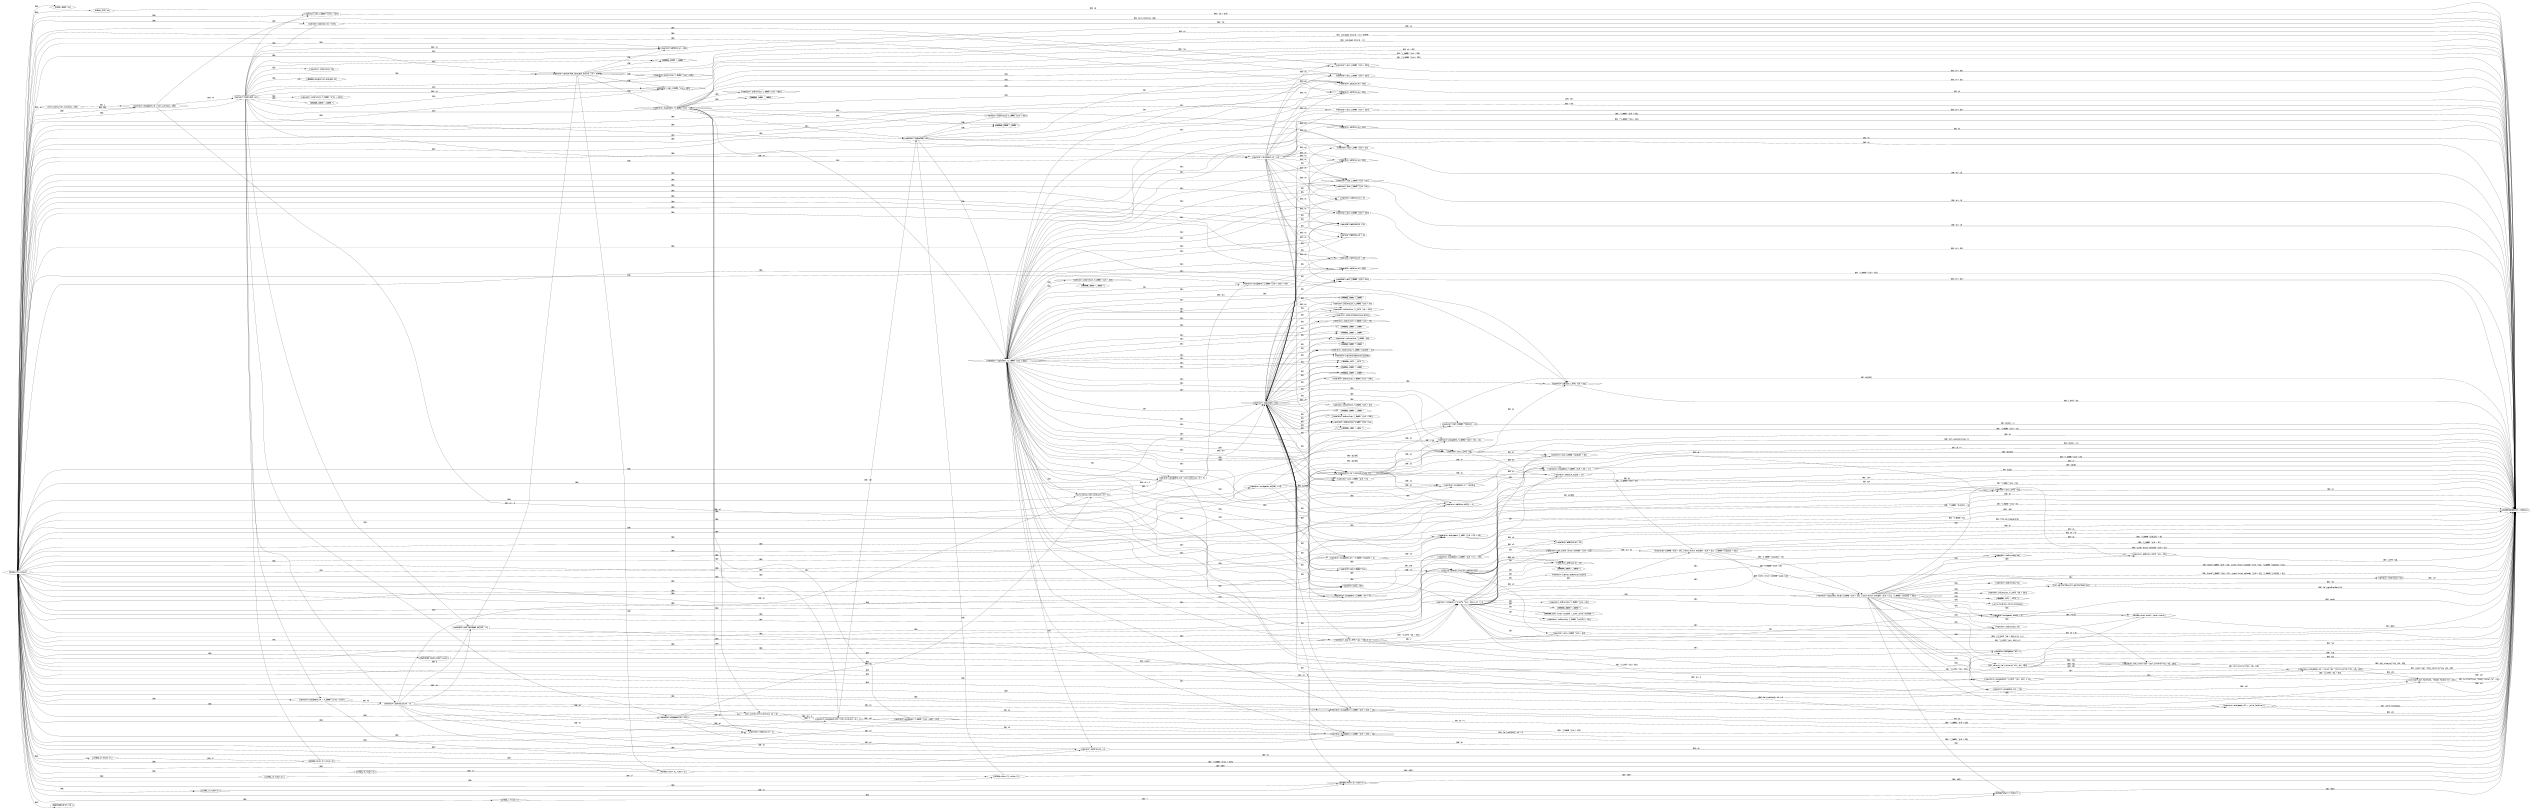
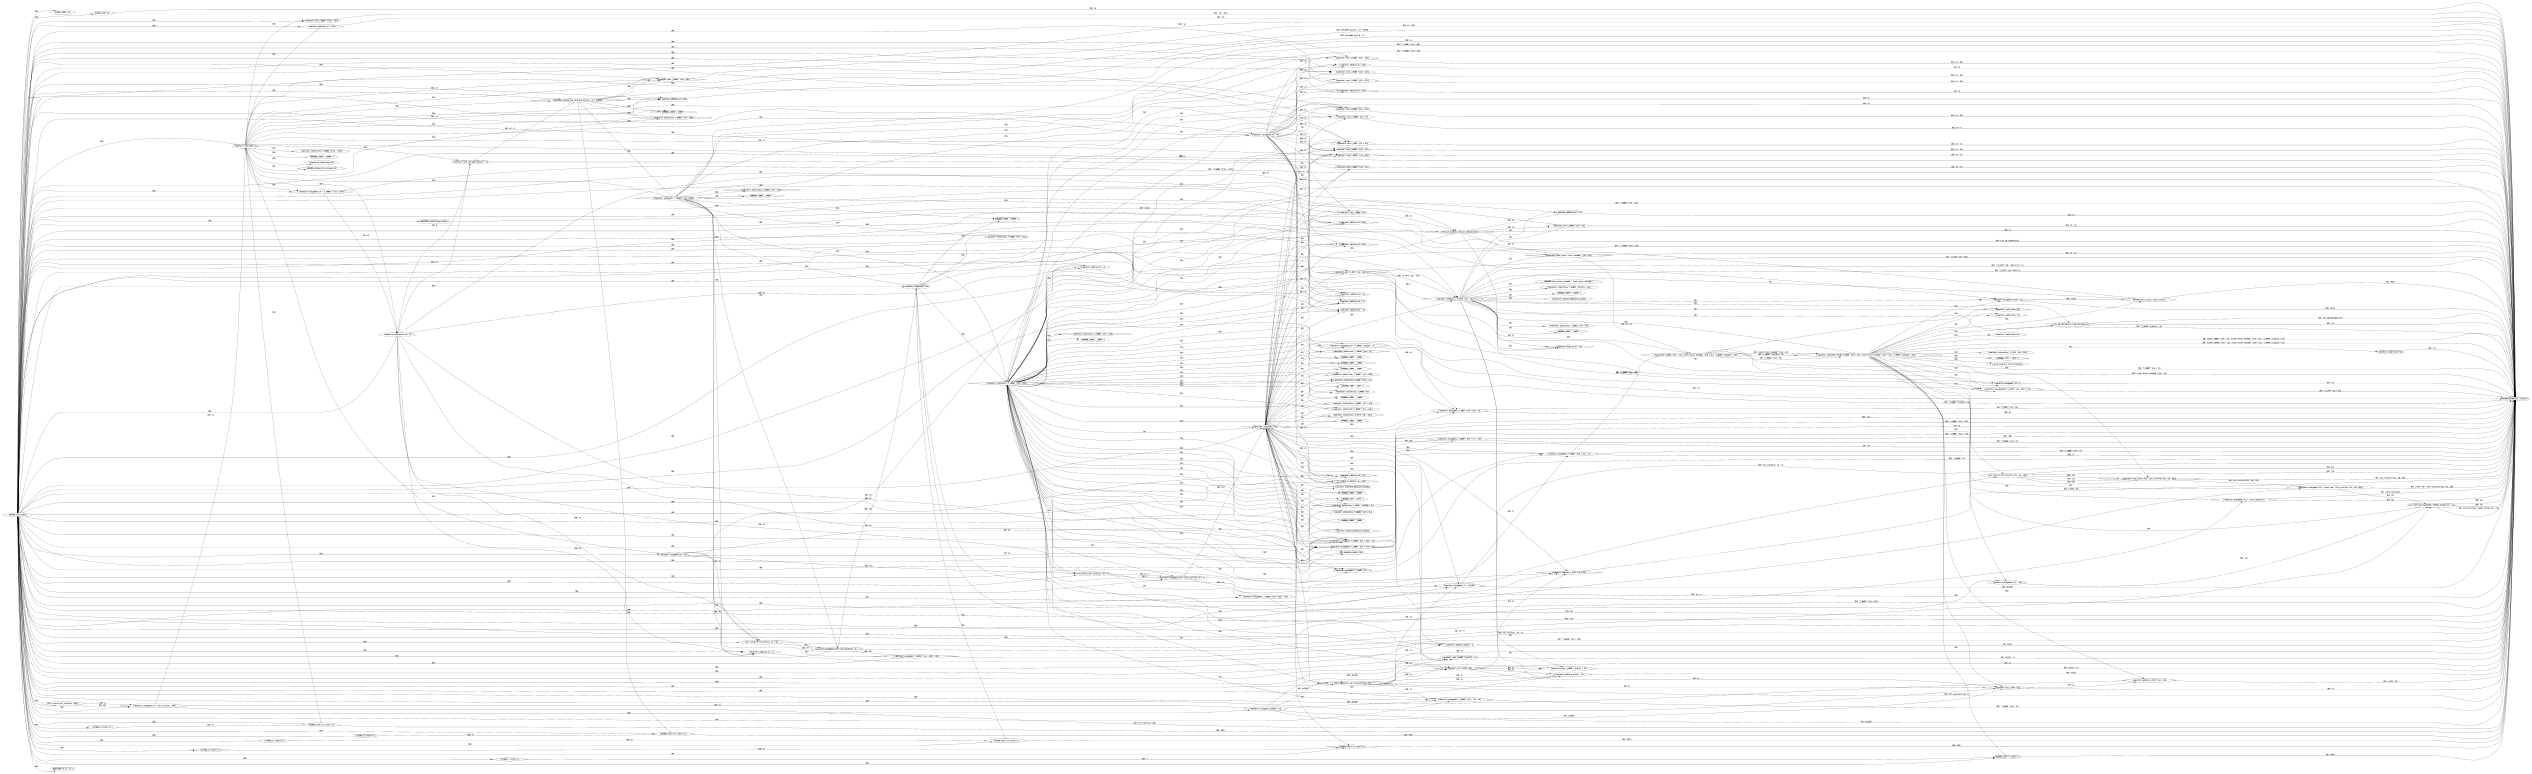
(1096, 134) -> (1152, 277)
(1352, 596) -> (1352, 571)
